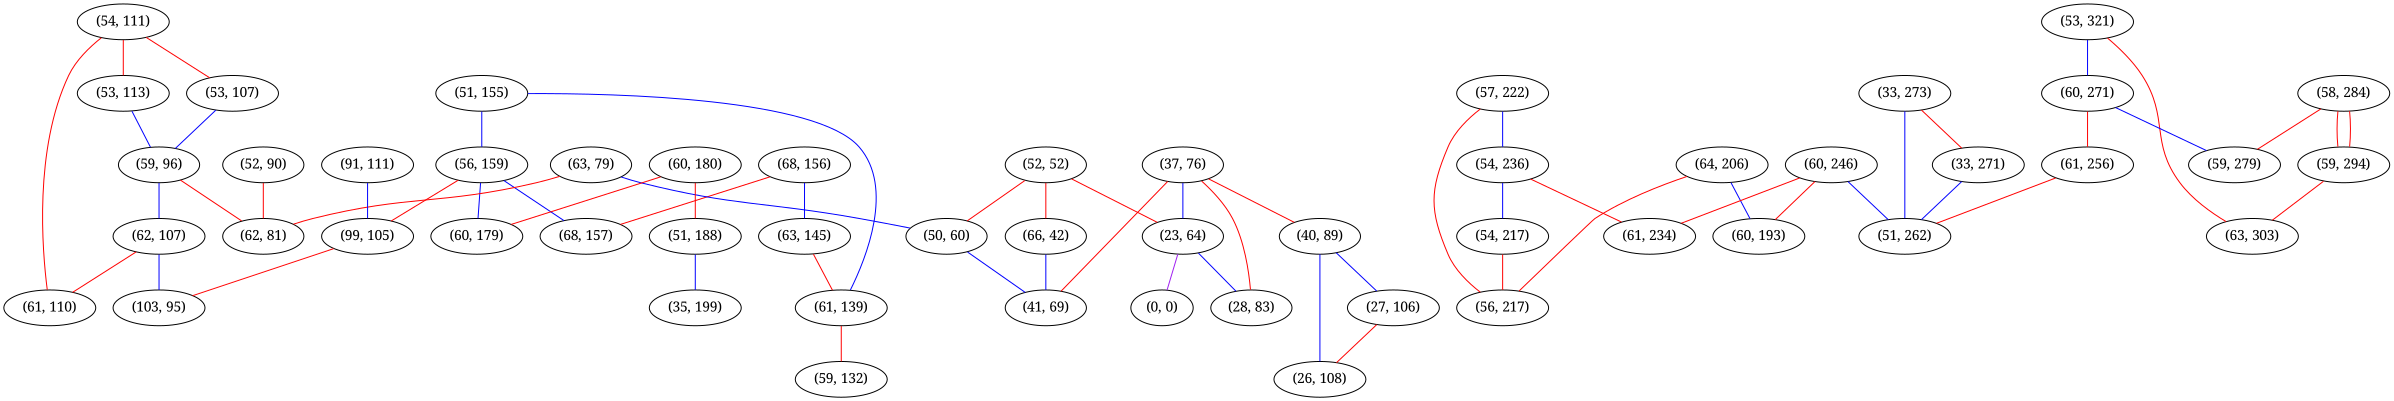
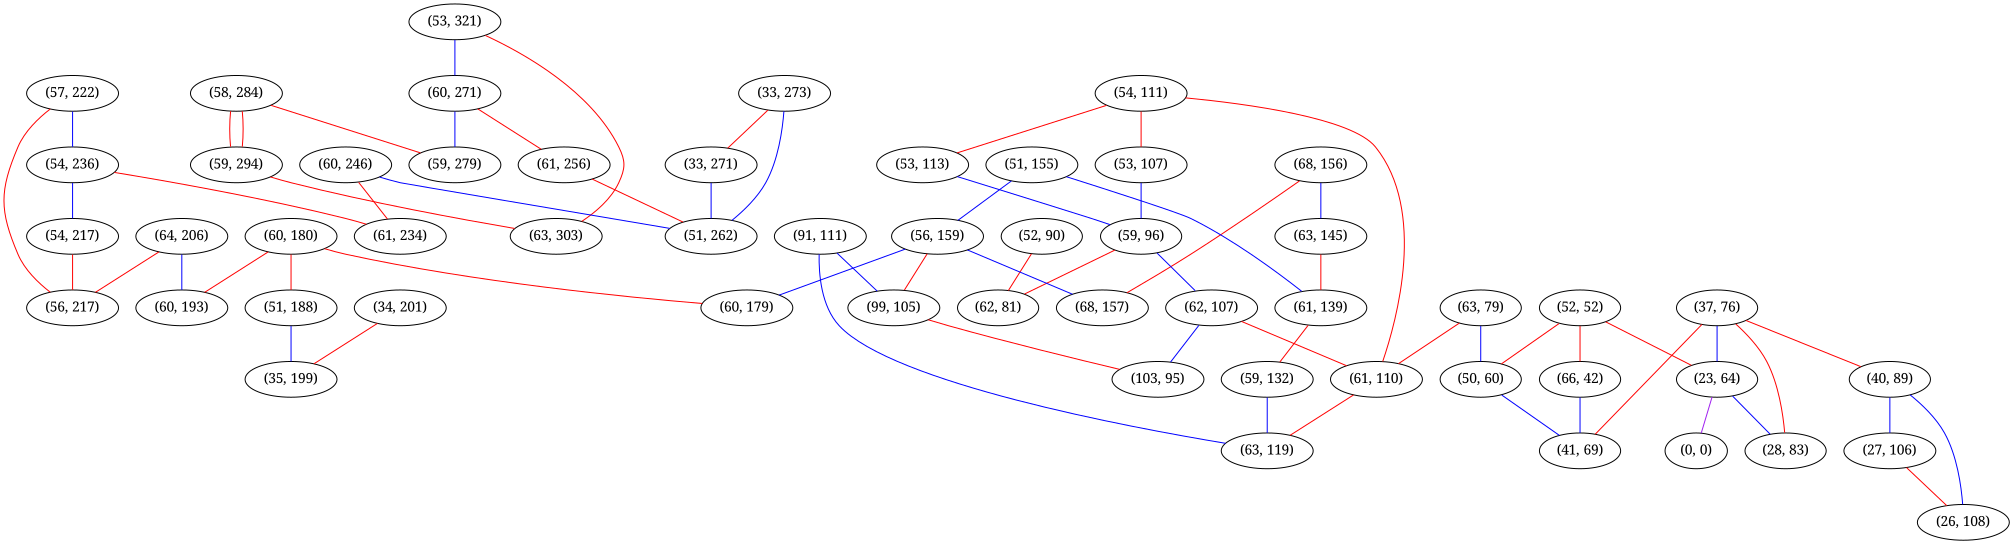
(440, 199) -> (1429, 343)
(1795, 201) -> (236, 272)
none -> (400, 308)
none -> (1267, 451)
